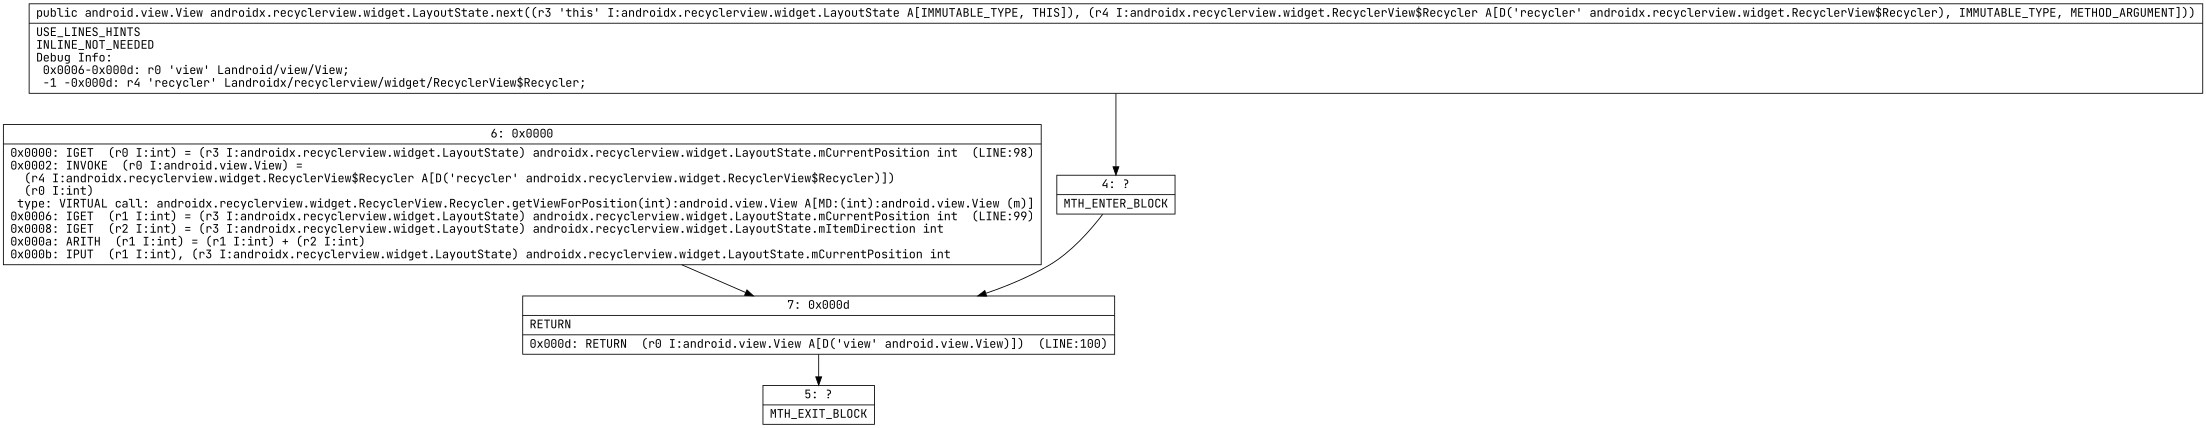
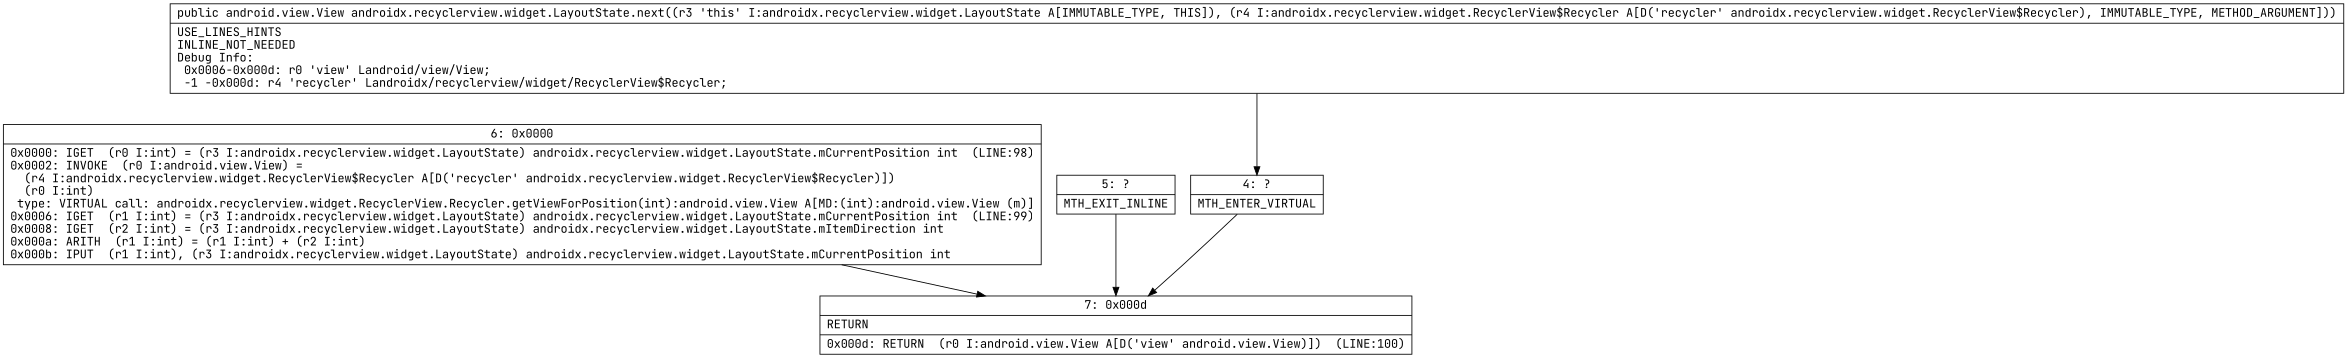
(1116, 204) -> (1257, 204)
(819, 366) -> (1116, 251)
(819, 414) -> (1116, 204)
